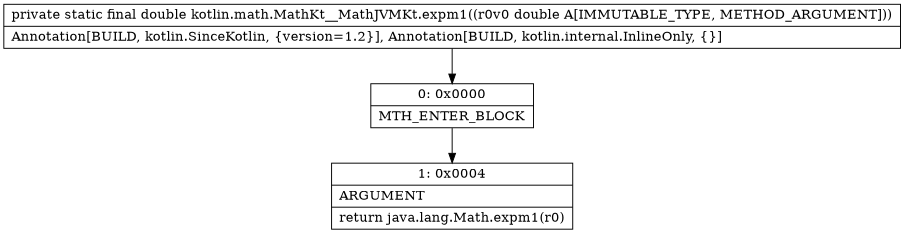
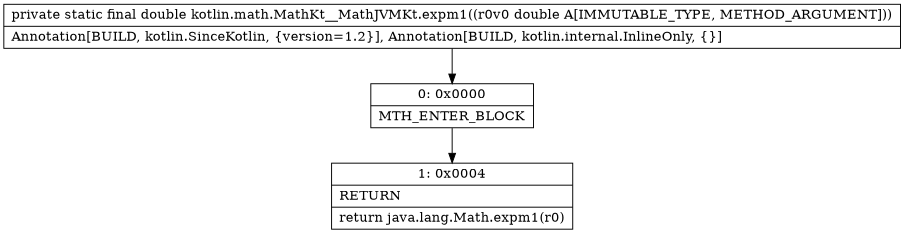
(382, 196) -> (370, 196)
